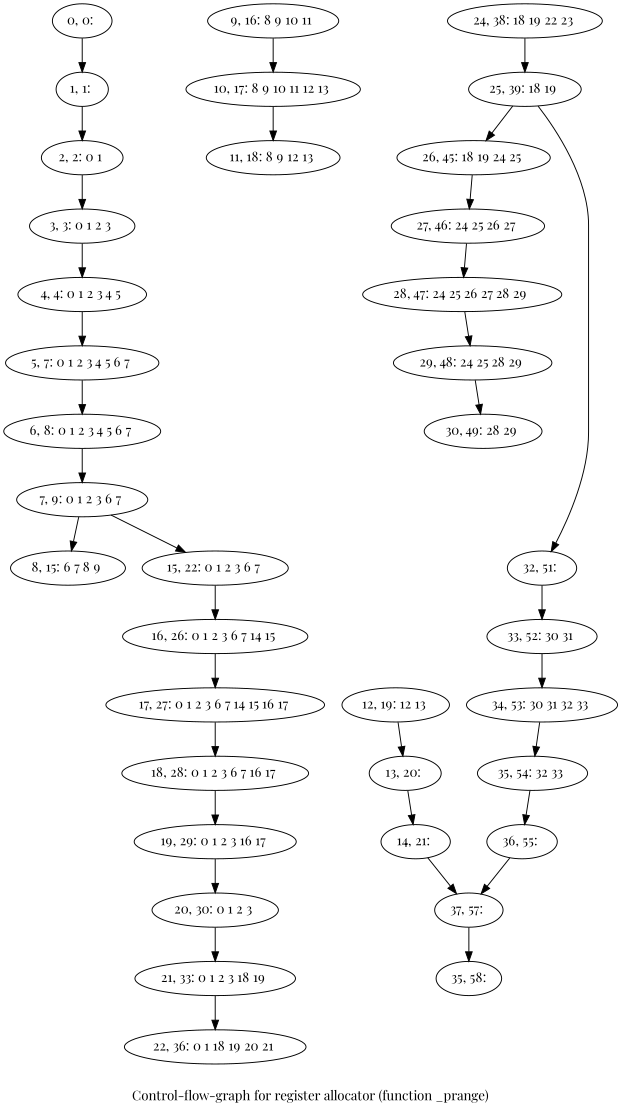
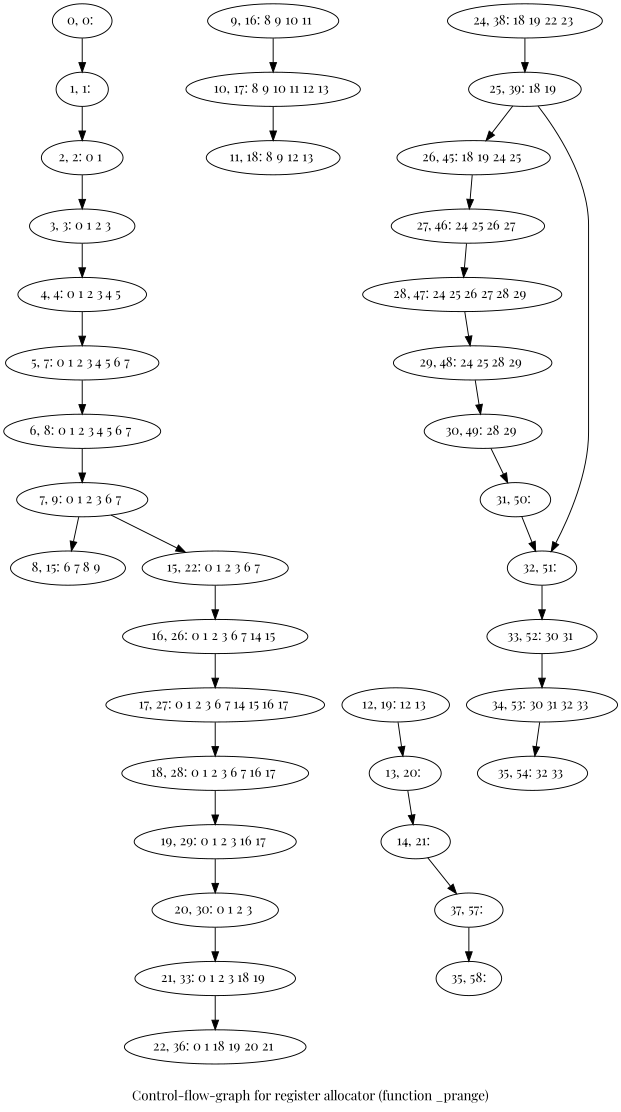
none -> (515, 500)
(522, 842) -> none
